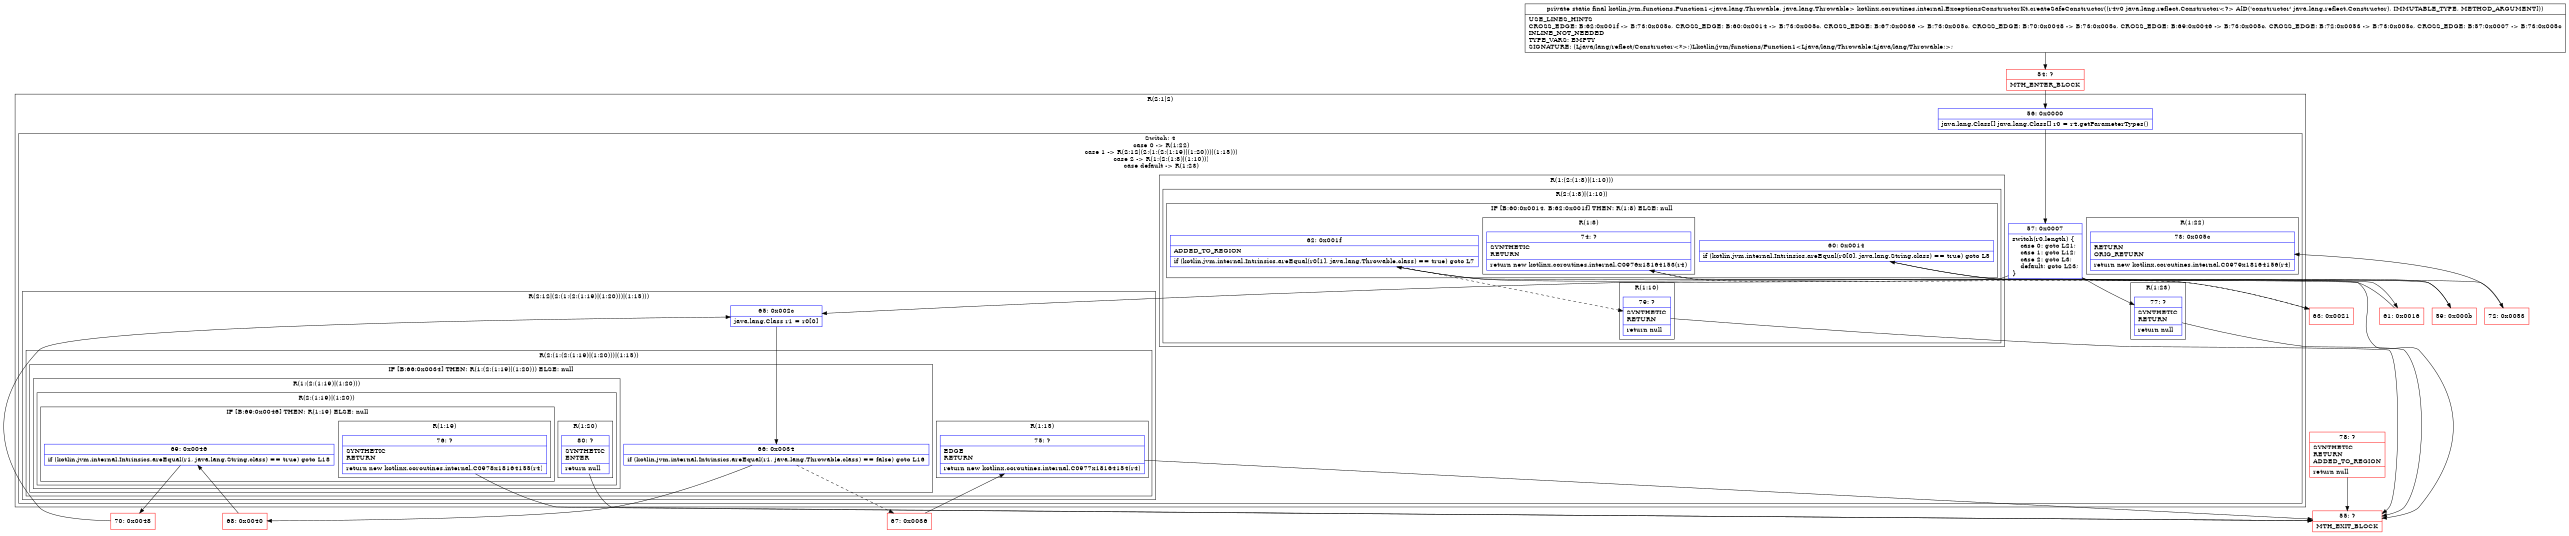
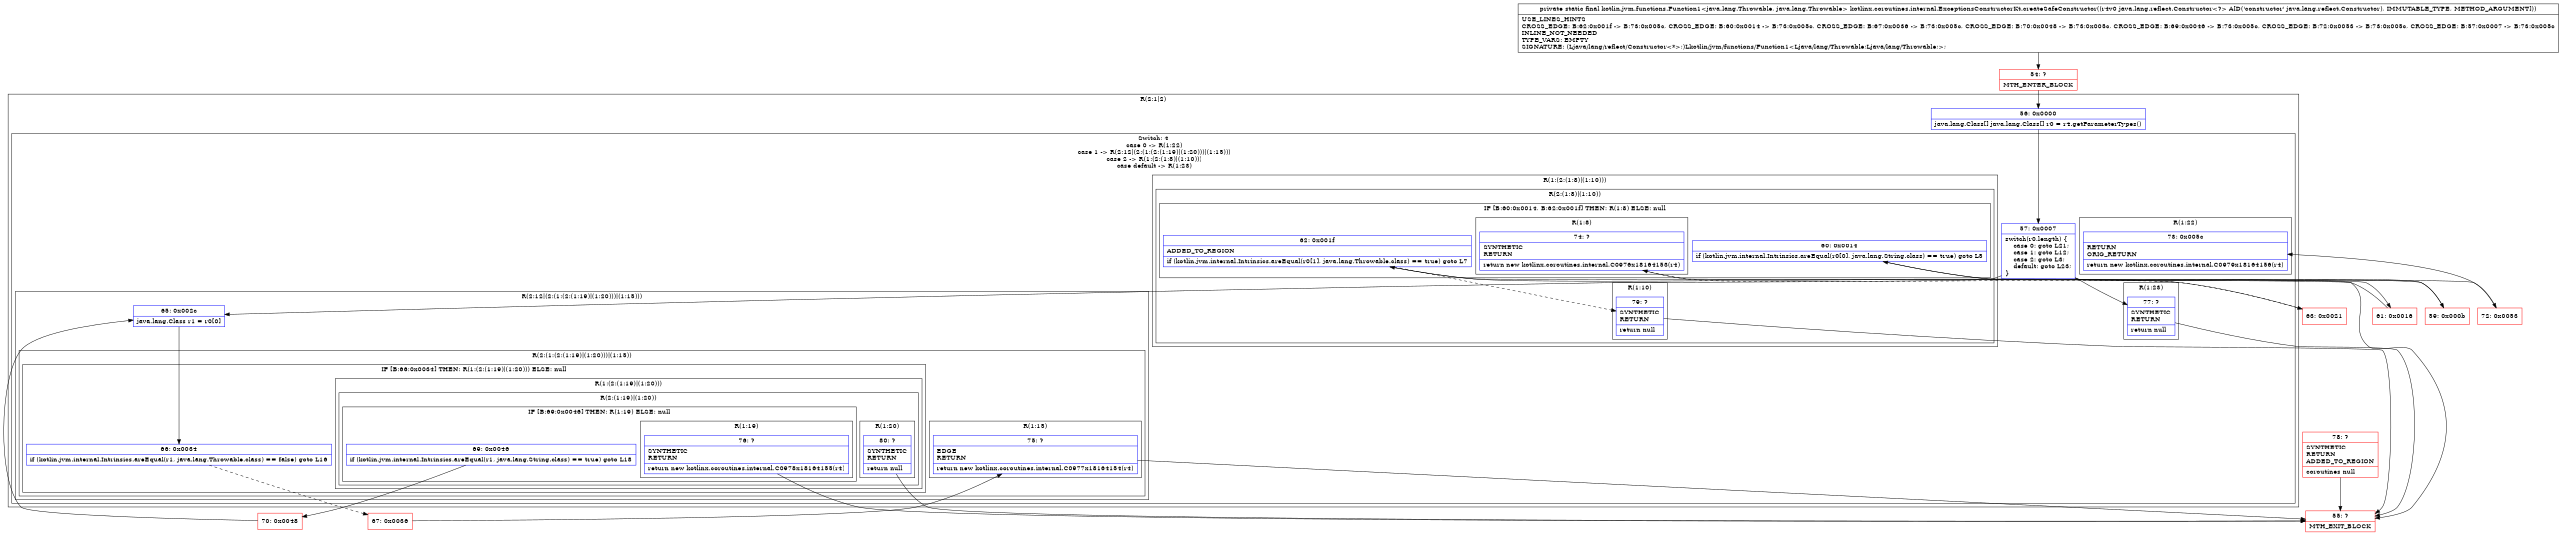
(577, 458) -> (882, 458)
(2331, 472) -> (2331, 472)
(245, 521) -> none
